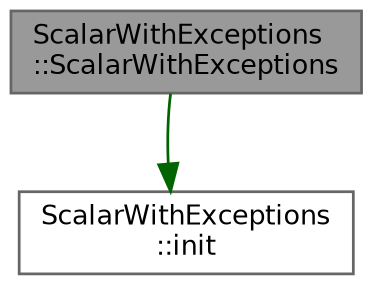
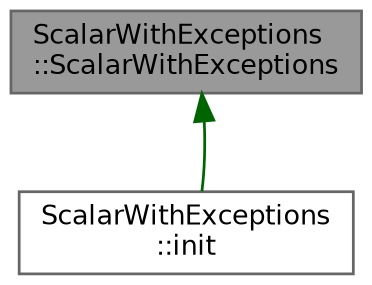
(168, 129) -> (205, 156)
